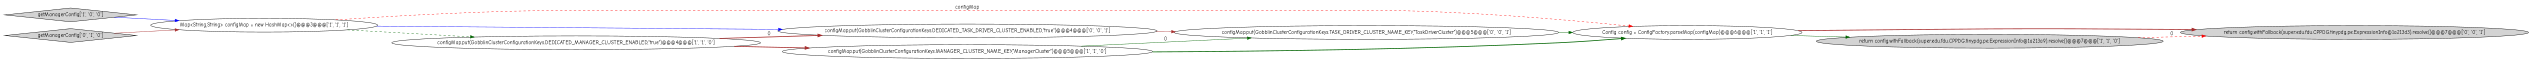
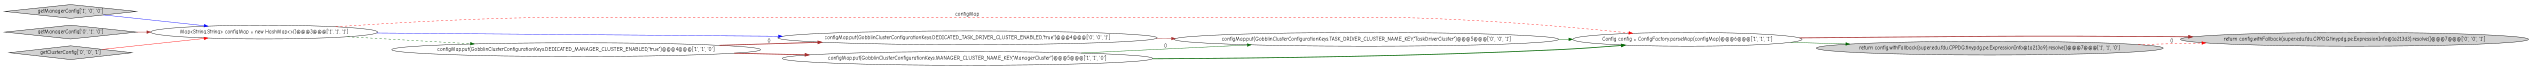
none -> (71, 53)
